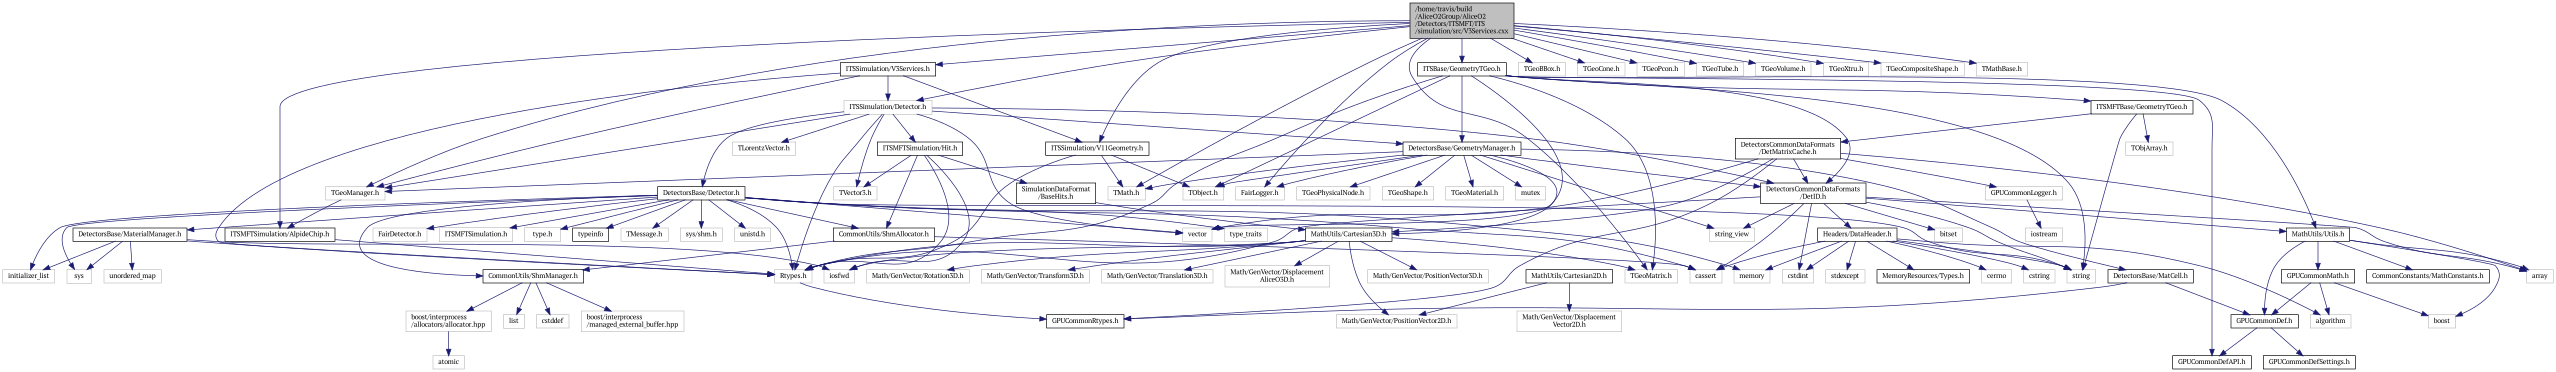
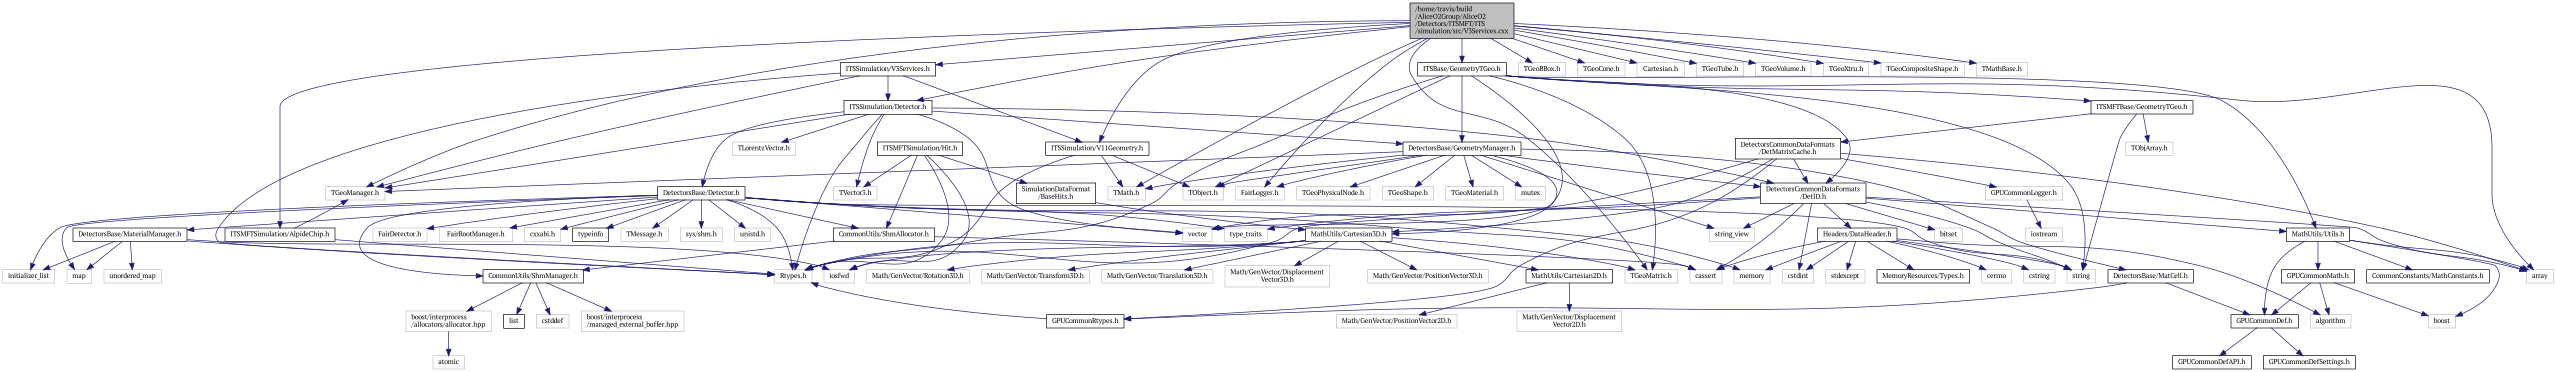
(1661, 69) -> (1661, 69)
(1979, 83) -> (2082, 88)
(888, 107) -> (888, 107)
(902, 125) -> none
none -> (1517, 210)
(314, 214) -> (318, 216)
(476, 235) -> (476, 235)
(543, 235) -> (543, 235)
(79, 276) -> (79, 276)
(1277, 276) -> (1277, 276)
(1358, 280) -> (1475, 258)
(919, 307) -> (931, 307)
(514, 321) -> (514, 321)
